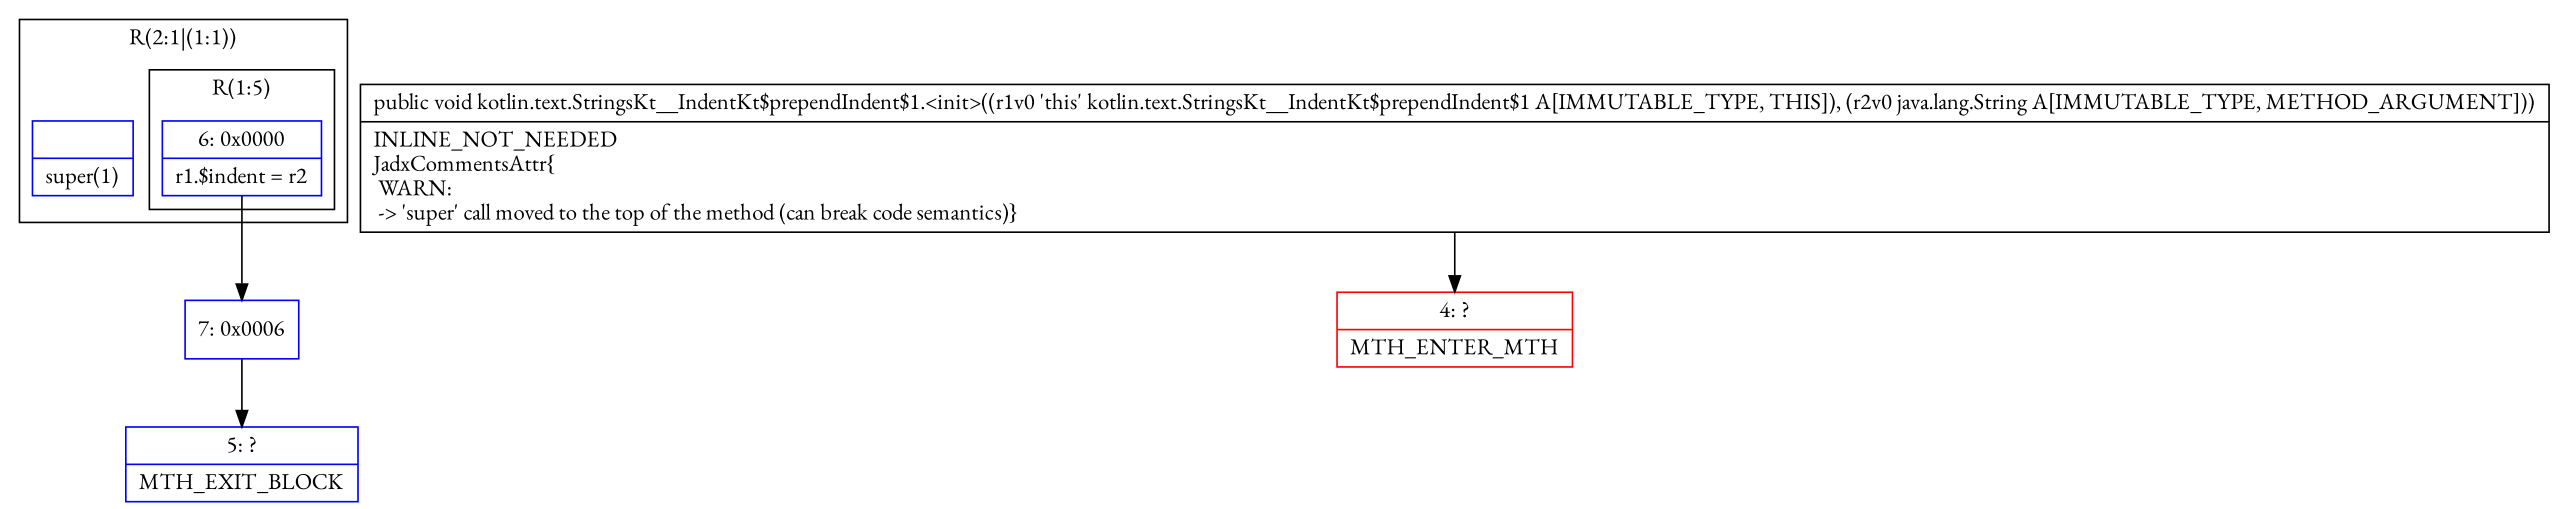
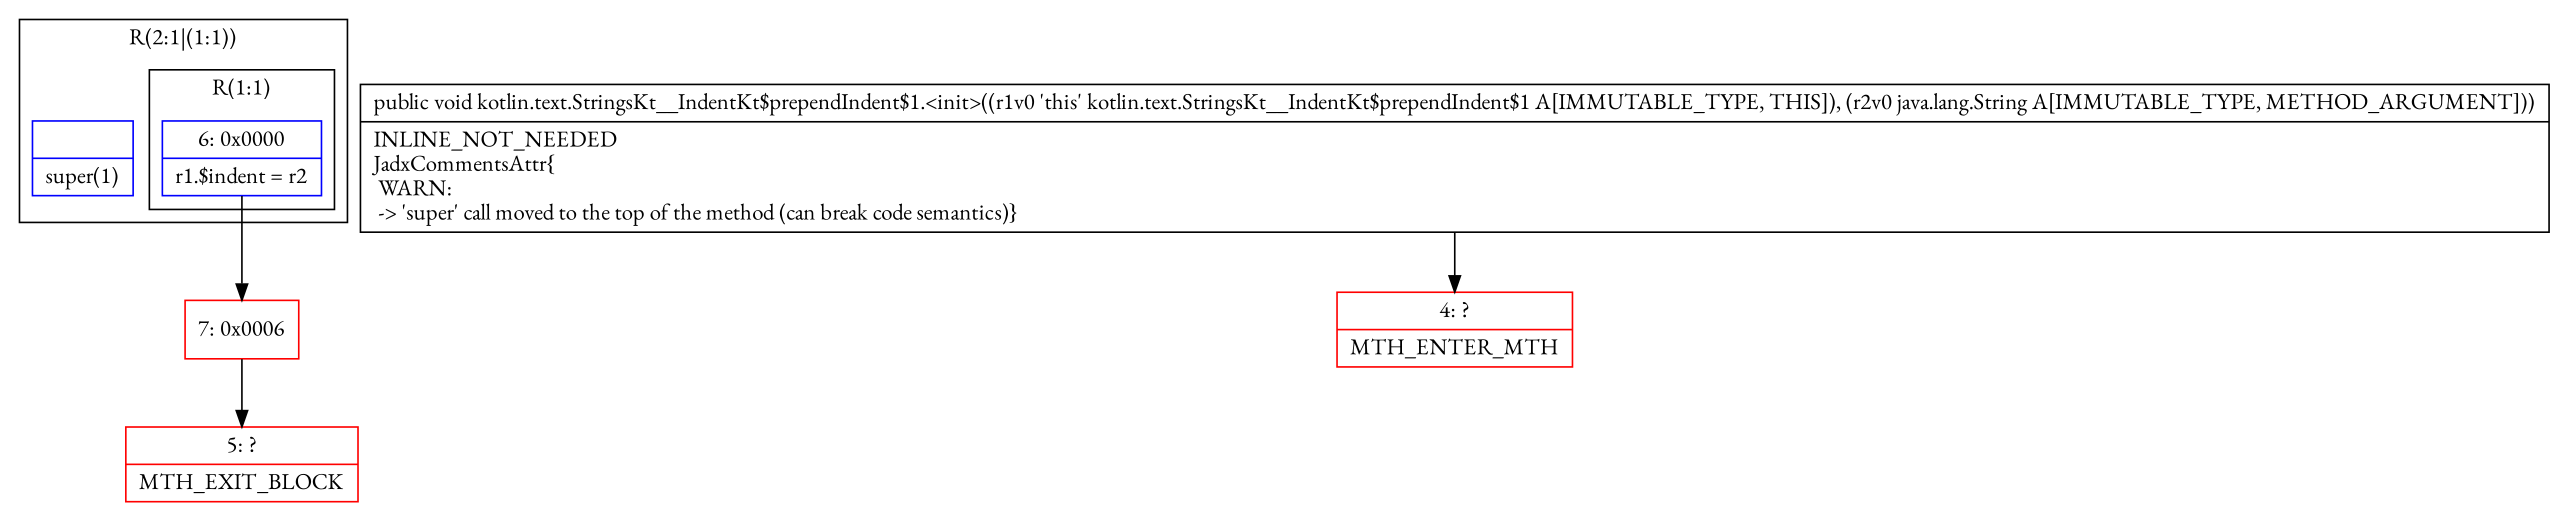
(242, 88) -> (242, 88)
(242, 330) -> (242, 330)
(242, 464) -> (242, 464)
